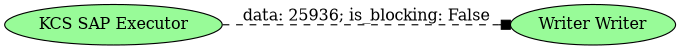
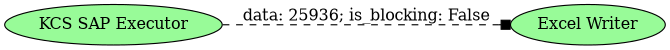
(593, 25) -> (588, 25)
